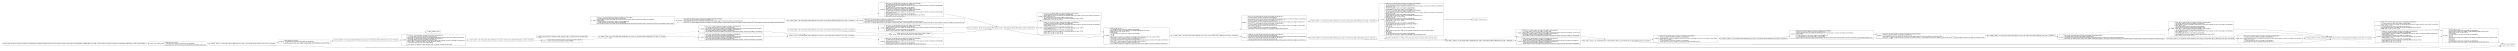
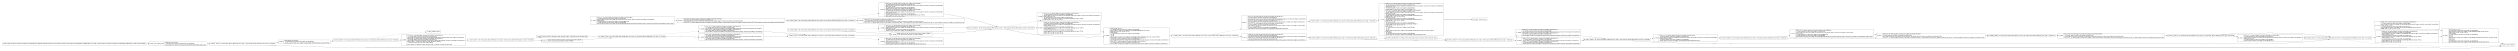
(2201, 29) -> none
